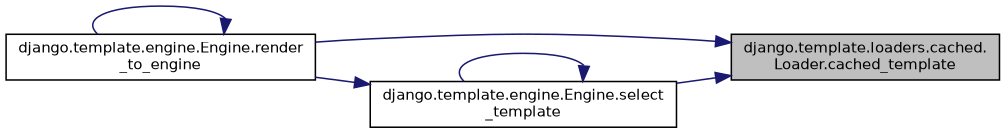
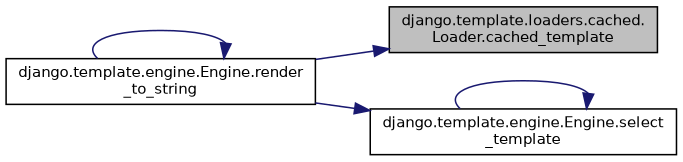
(161, 57) -> (161, 82)
(696, 81) -> none
